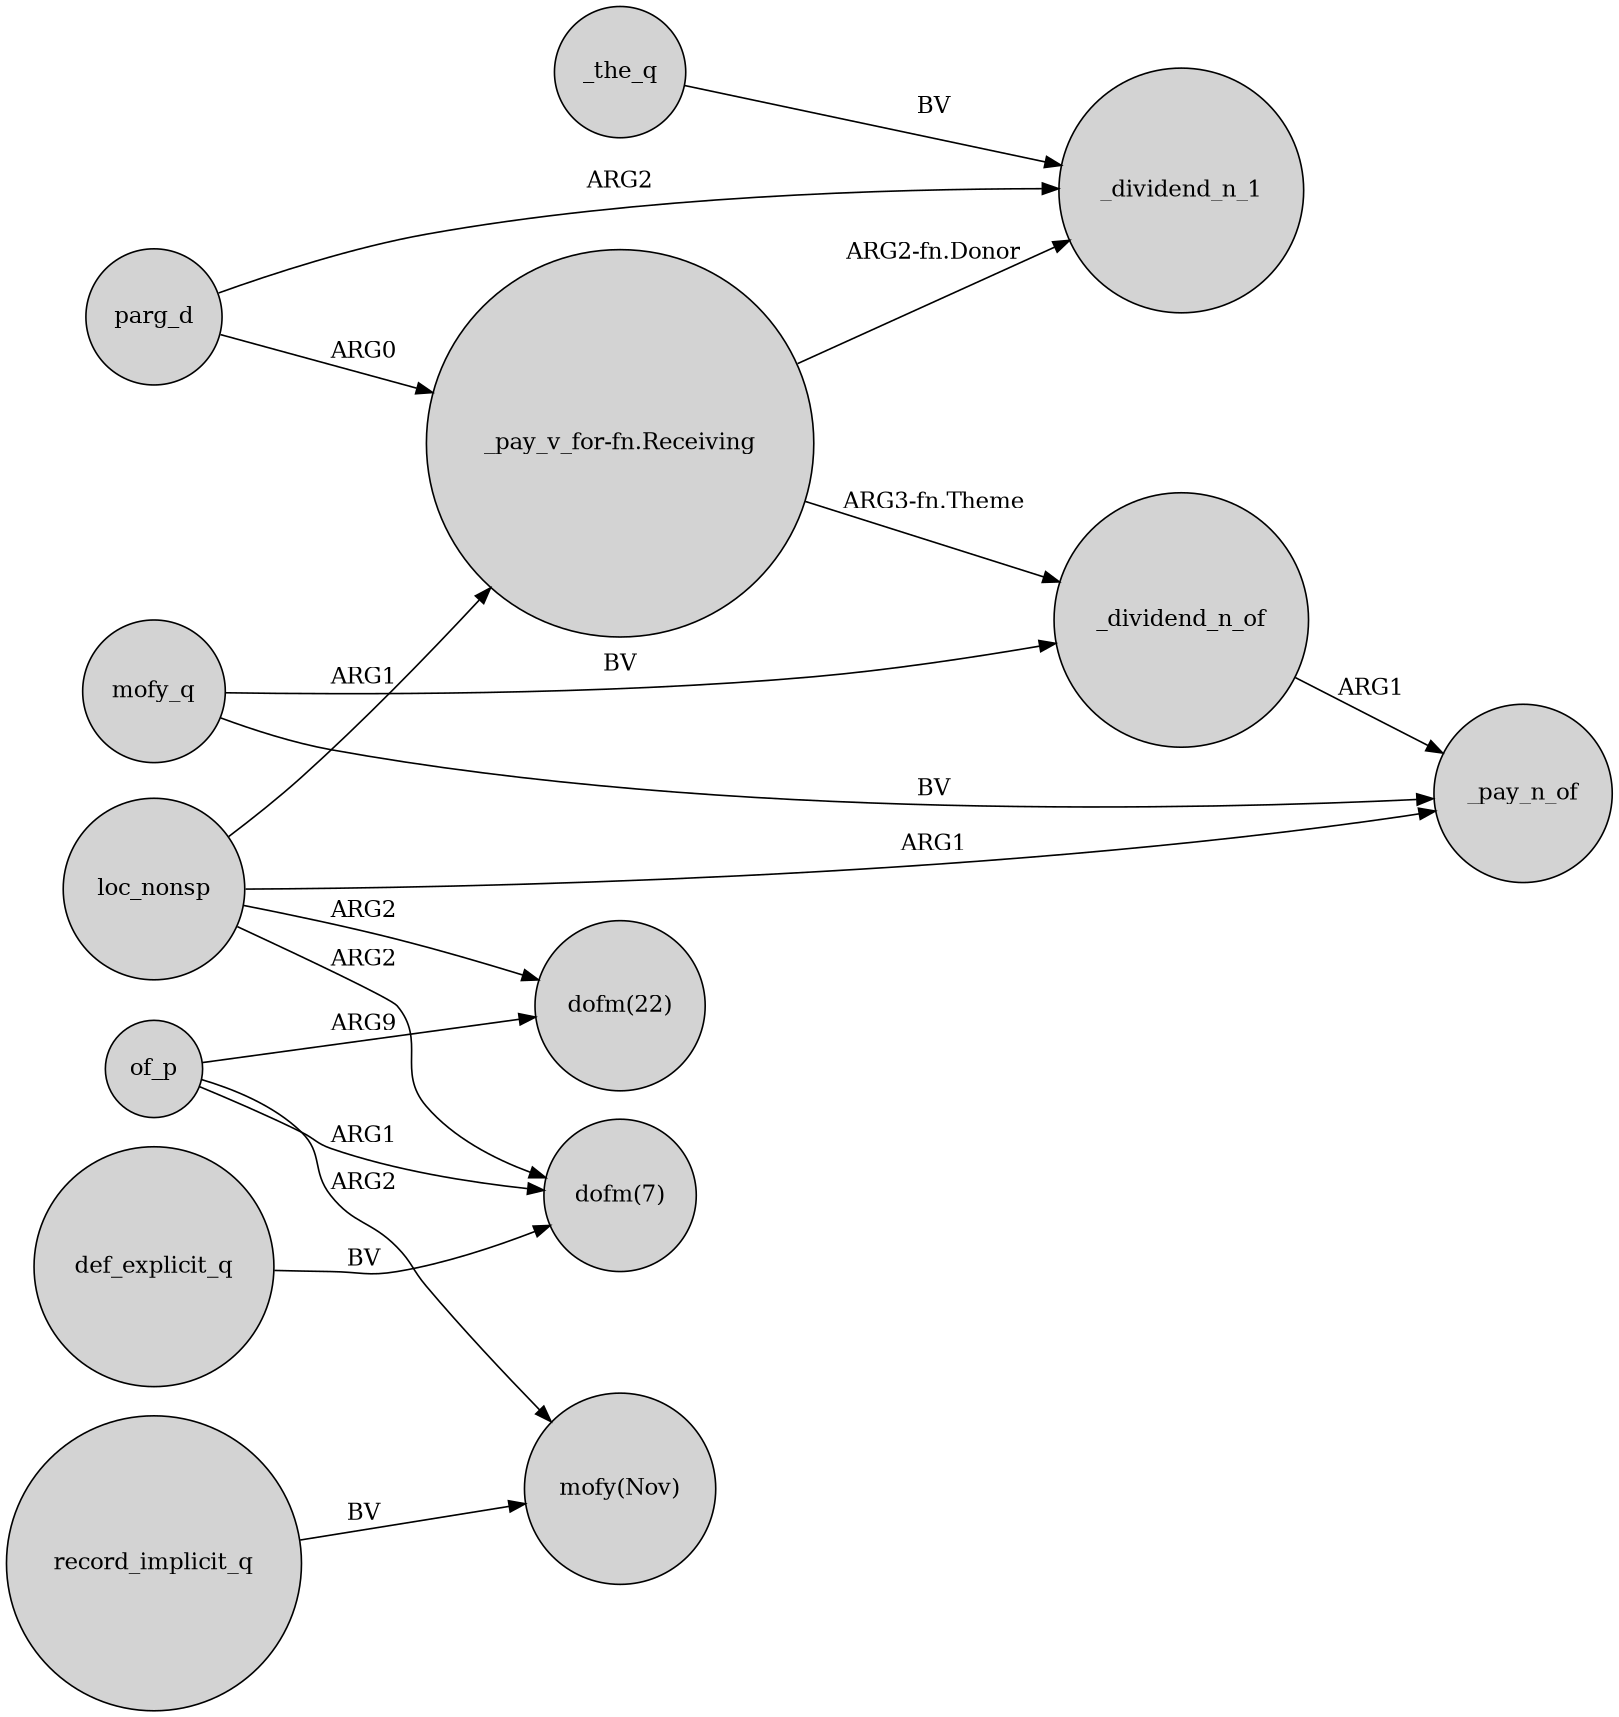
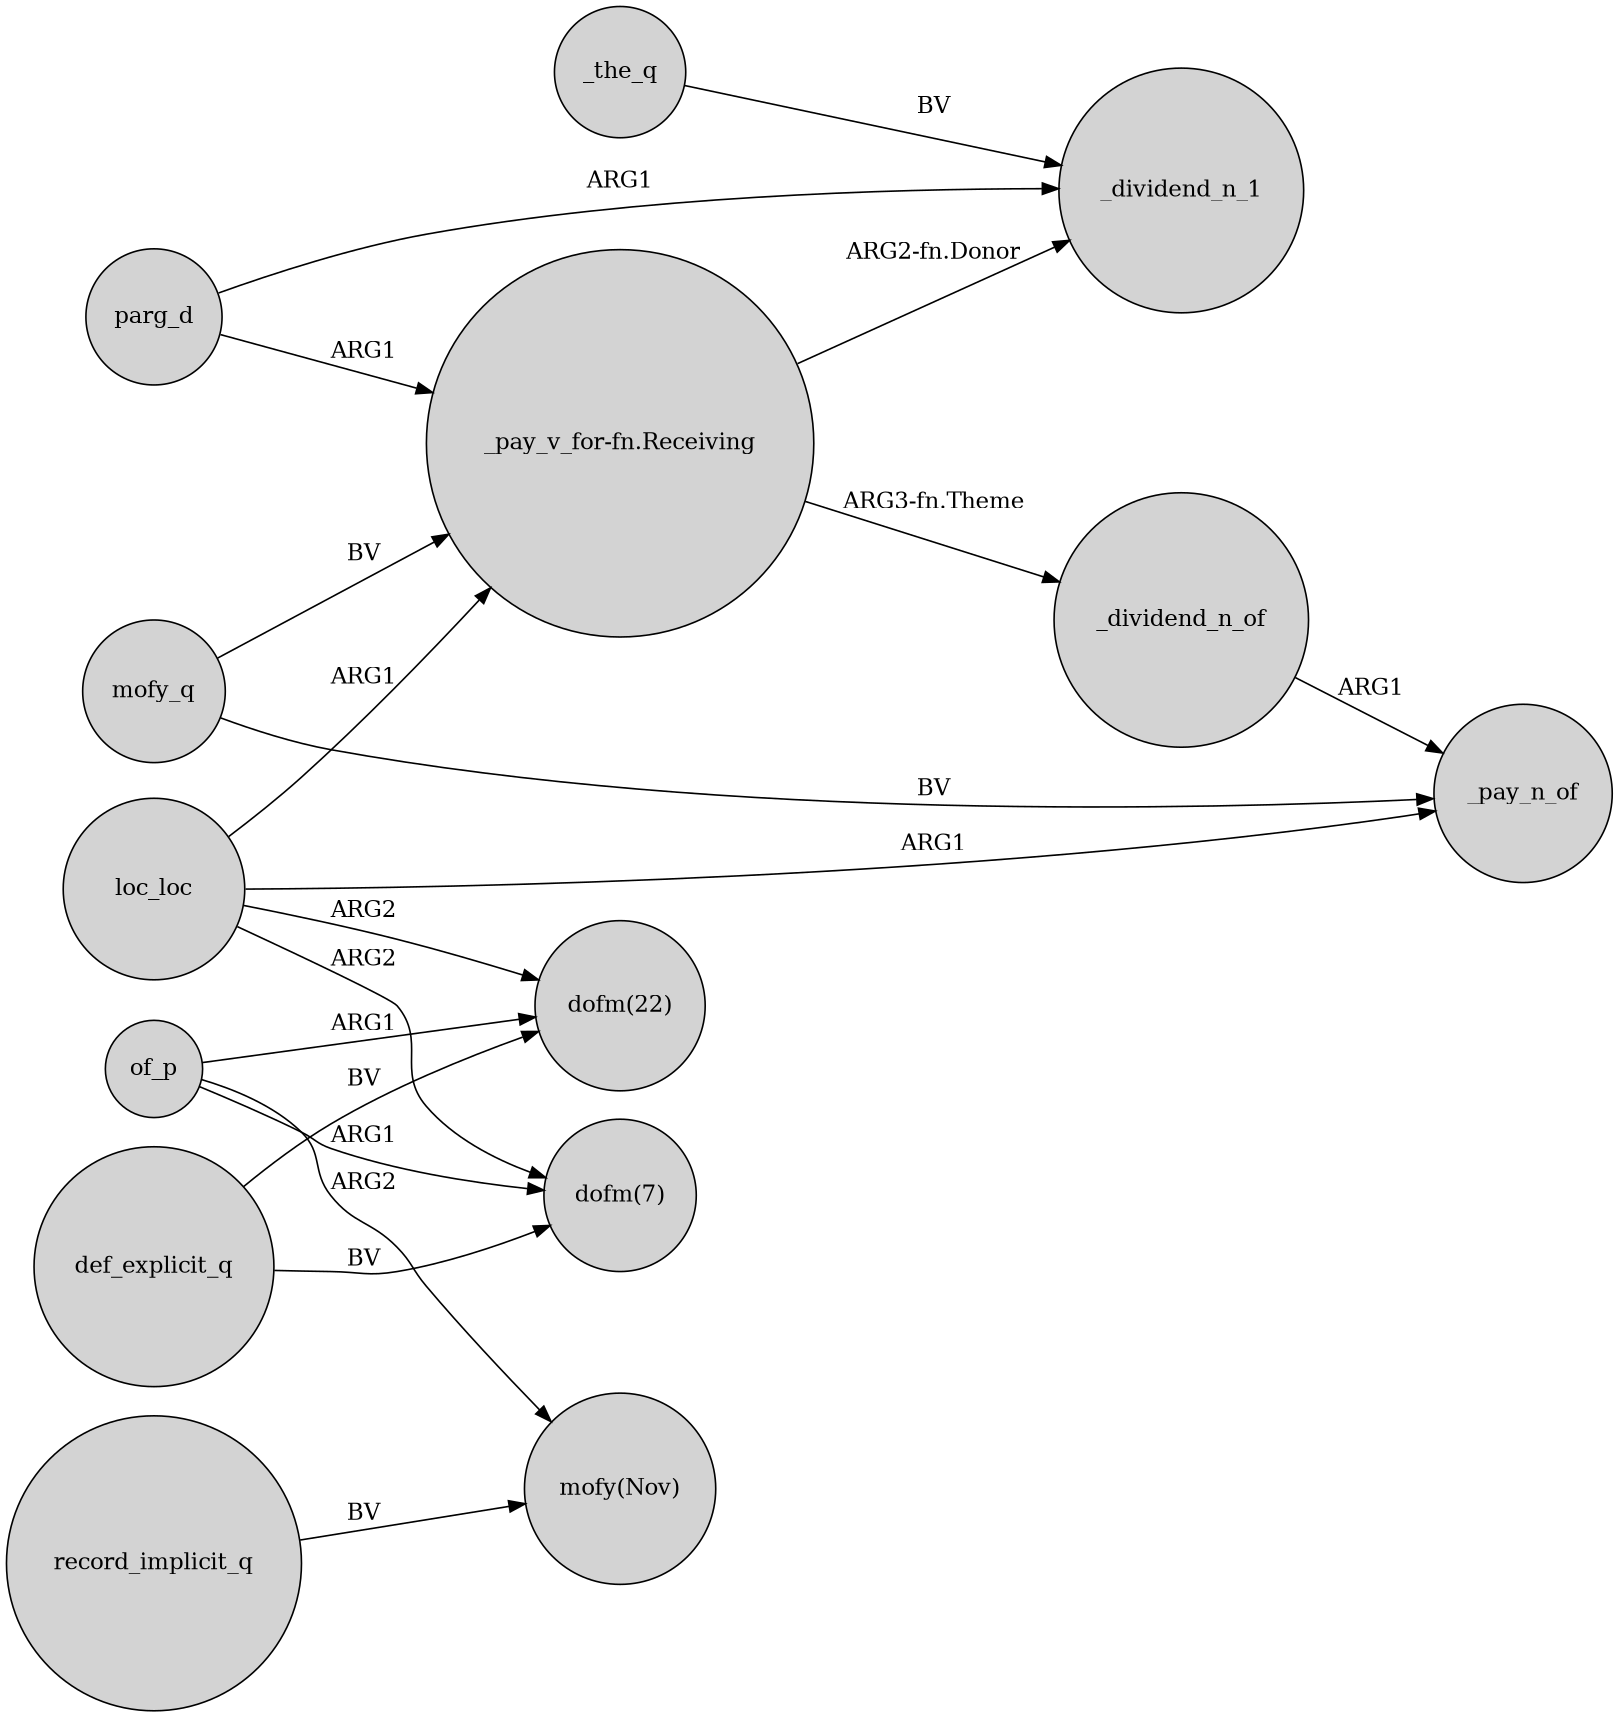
(620, 182) -> (620, 182)
(364, 352) -> (364, 352)
(634, 688) -> (326, 600)
(154, 889) -> (154, 889)
(364, 1024) -> (364, 1024)
none -> (376, 1099)
